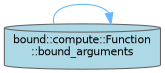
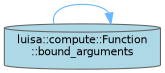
(82, 47) -> (82, 47)
